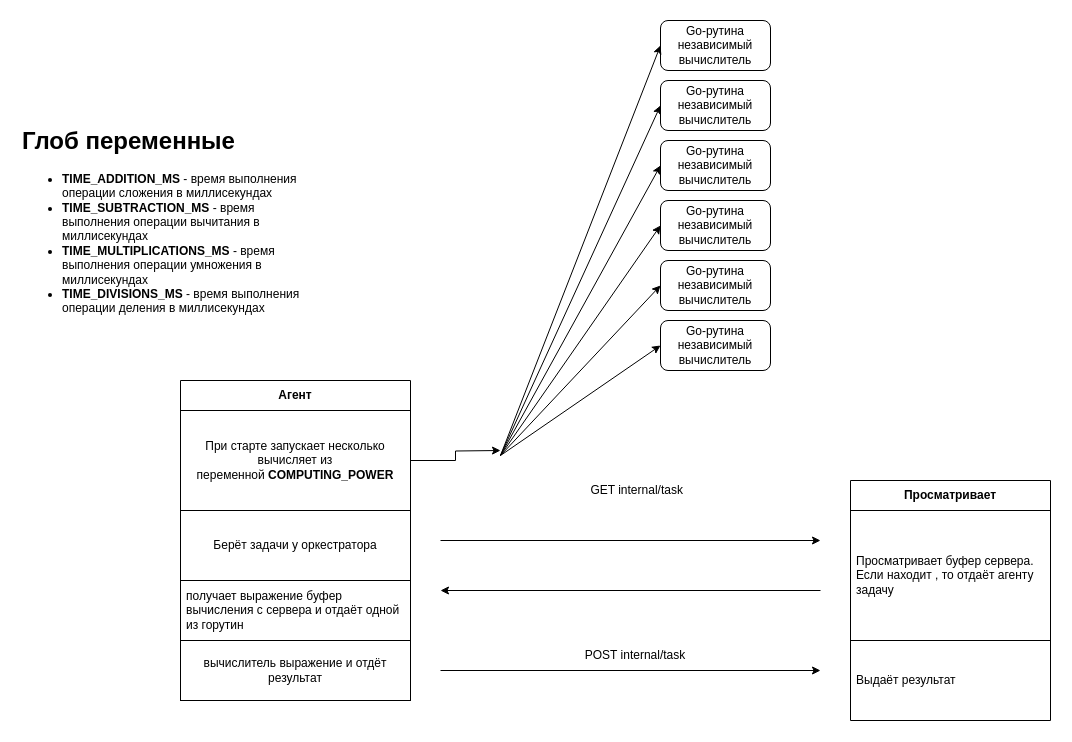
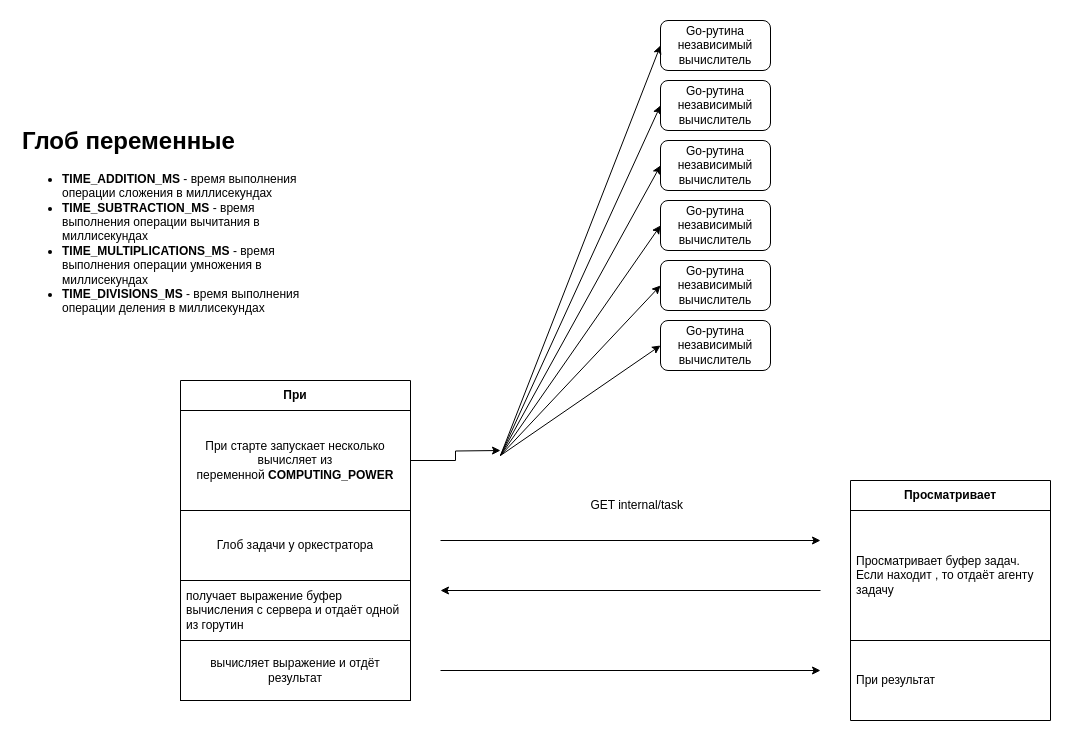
(296, 396) -> (296, 396)
(636, 491) -> (636, 506)
(296, 546) -> (296, 546)
(952, 576) -> (952, 576)
(636, 656) -> none
(296, 671) -> (296, 671)
(909, 681) -> (899, 681)
